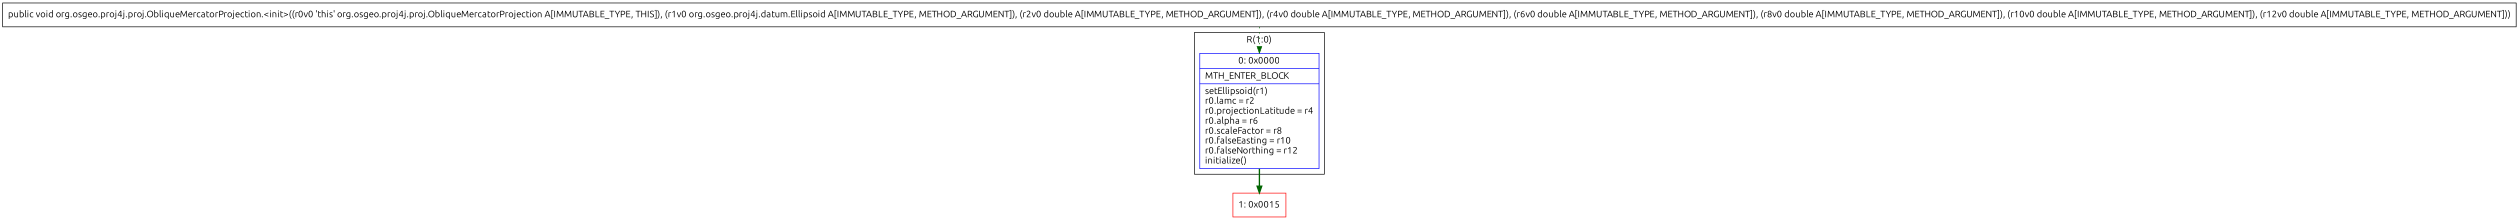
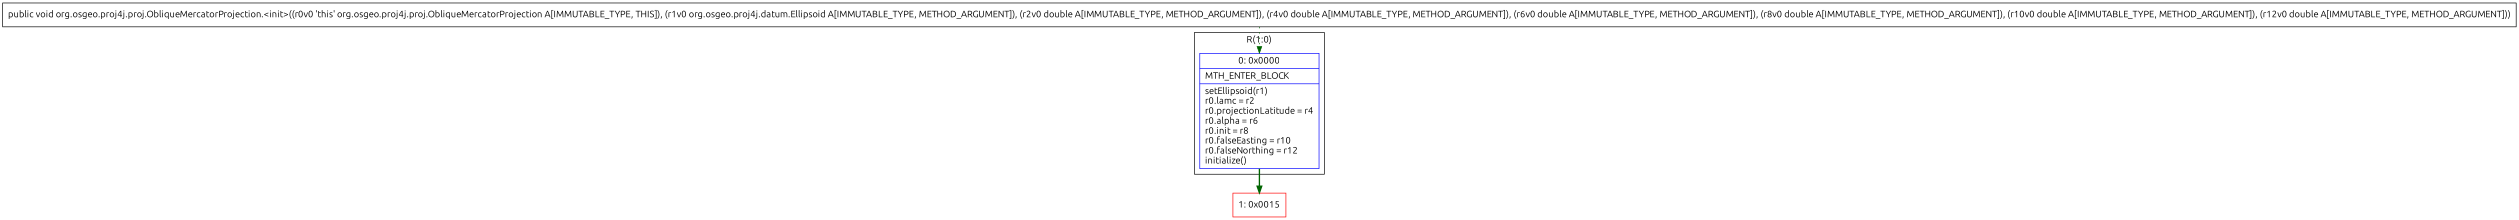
(1244, 131) -> (1227, 131)
